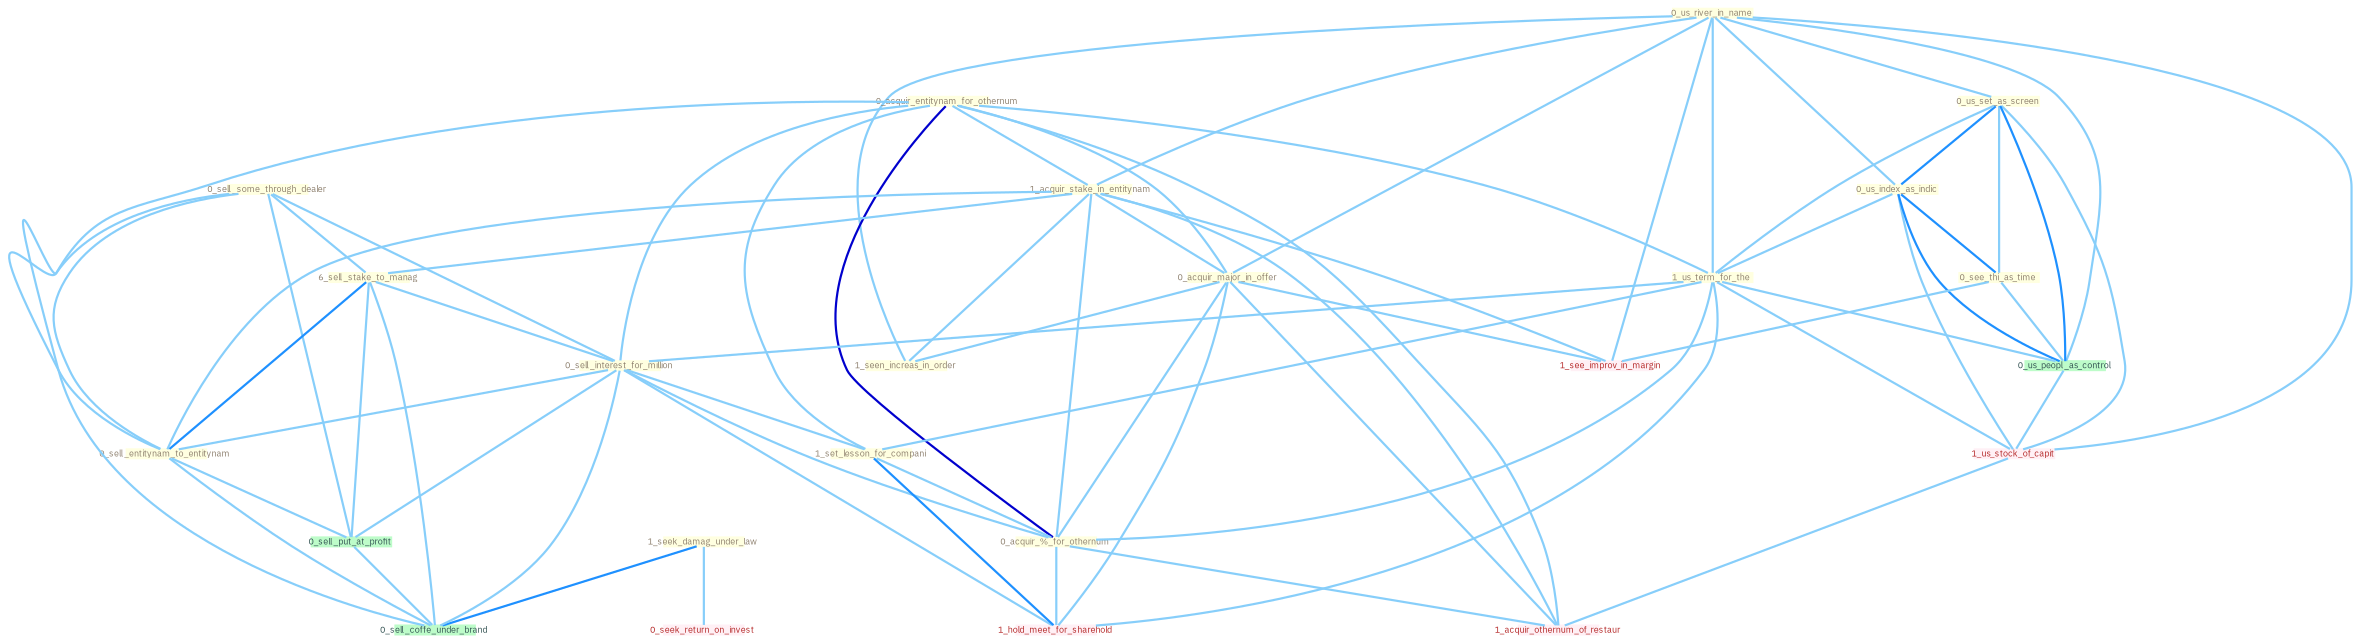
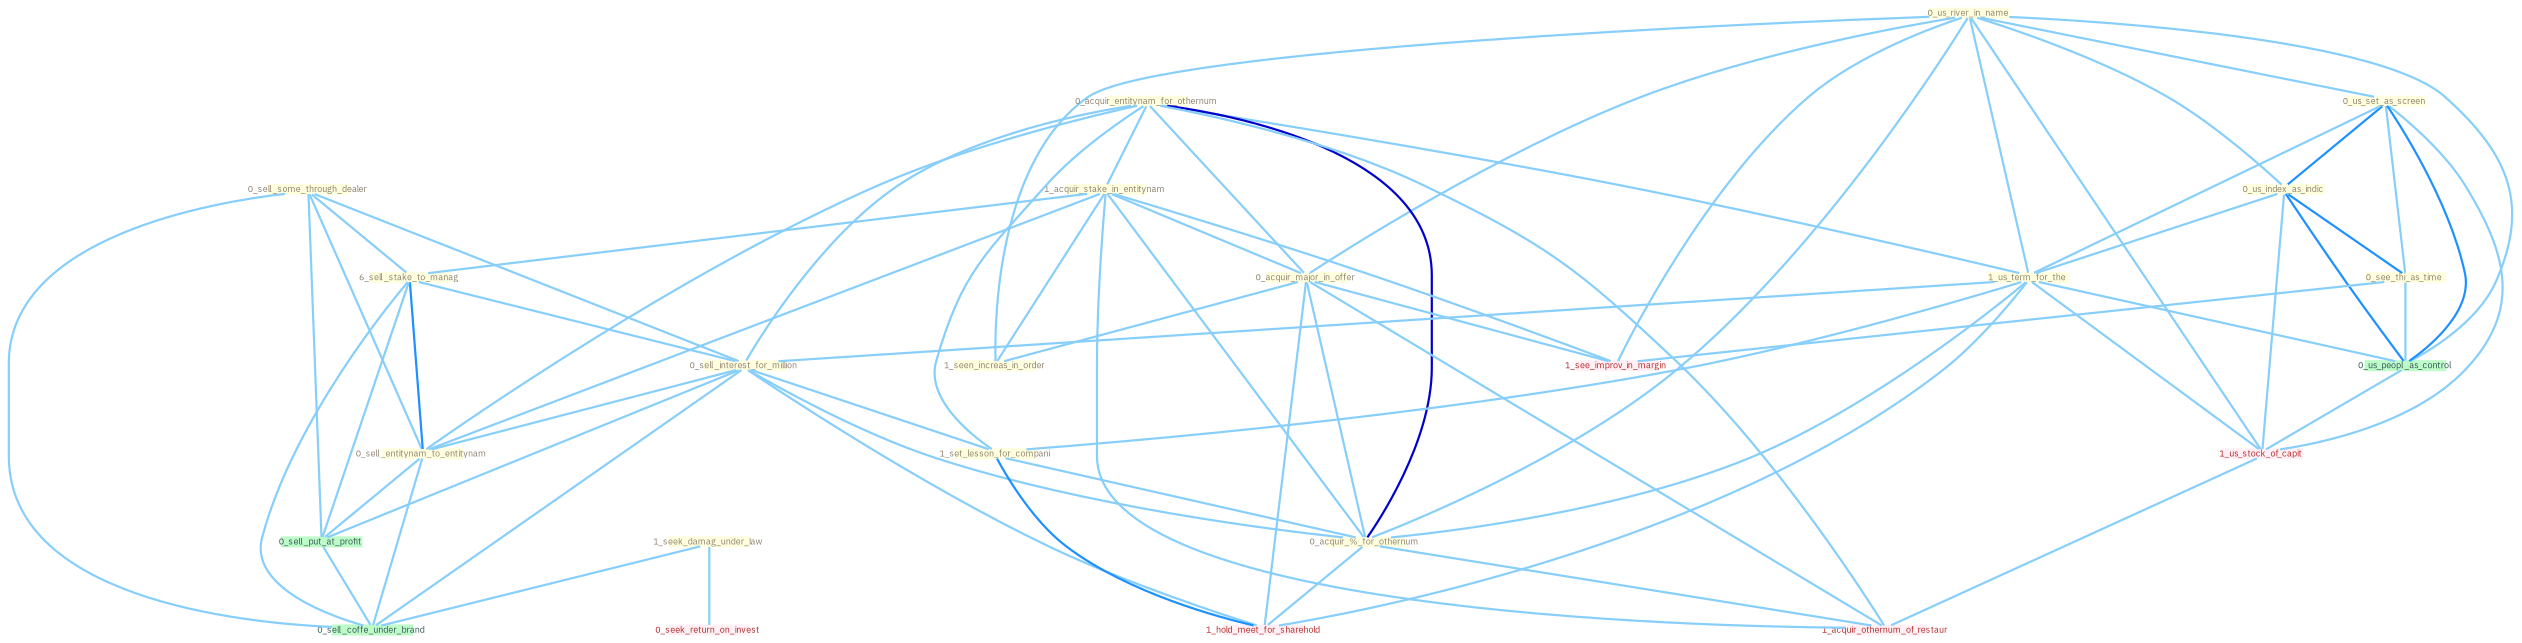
(1390, 76) -> (1717, 333)
(570, 586) -> (541, 586)
